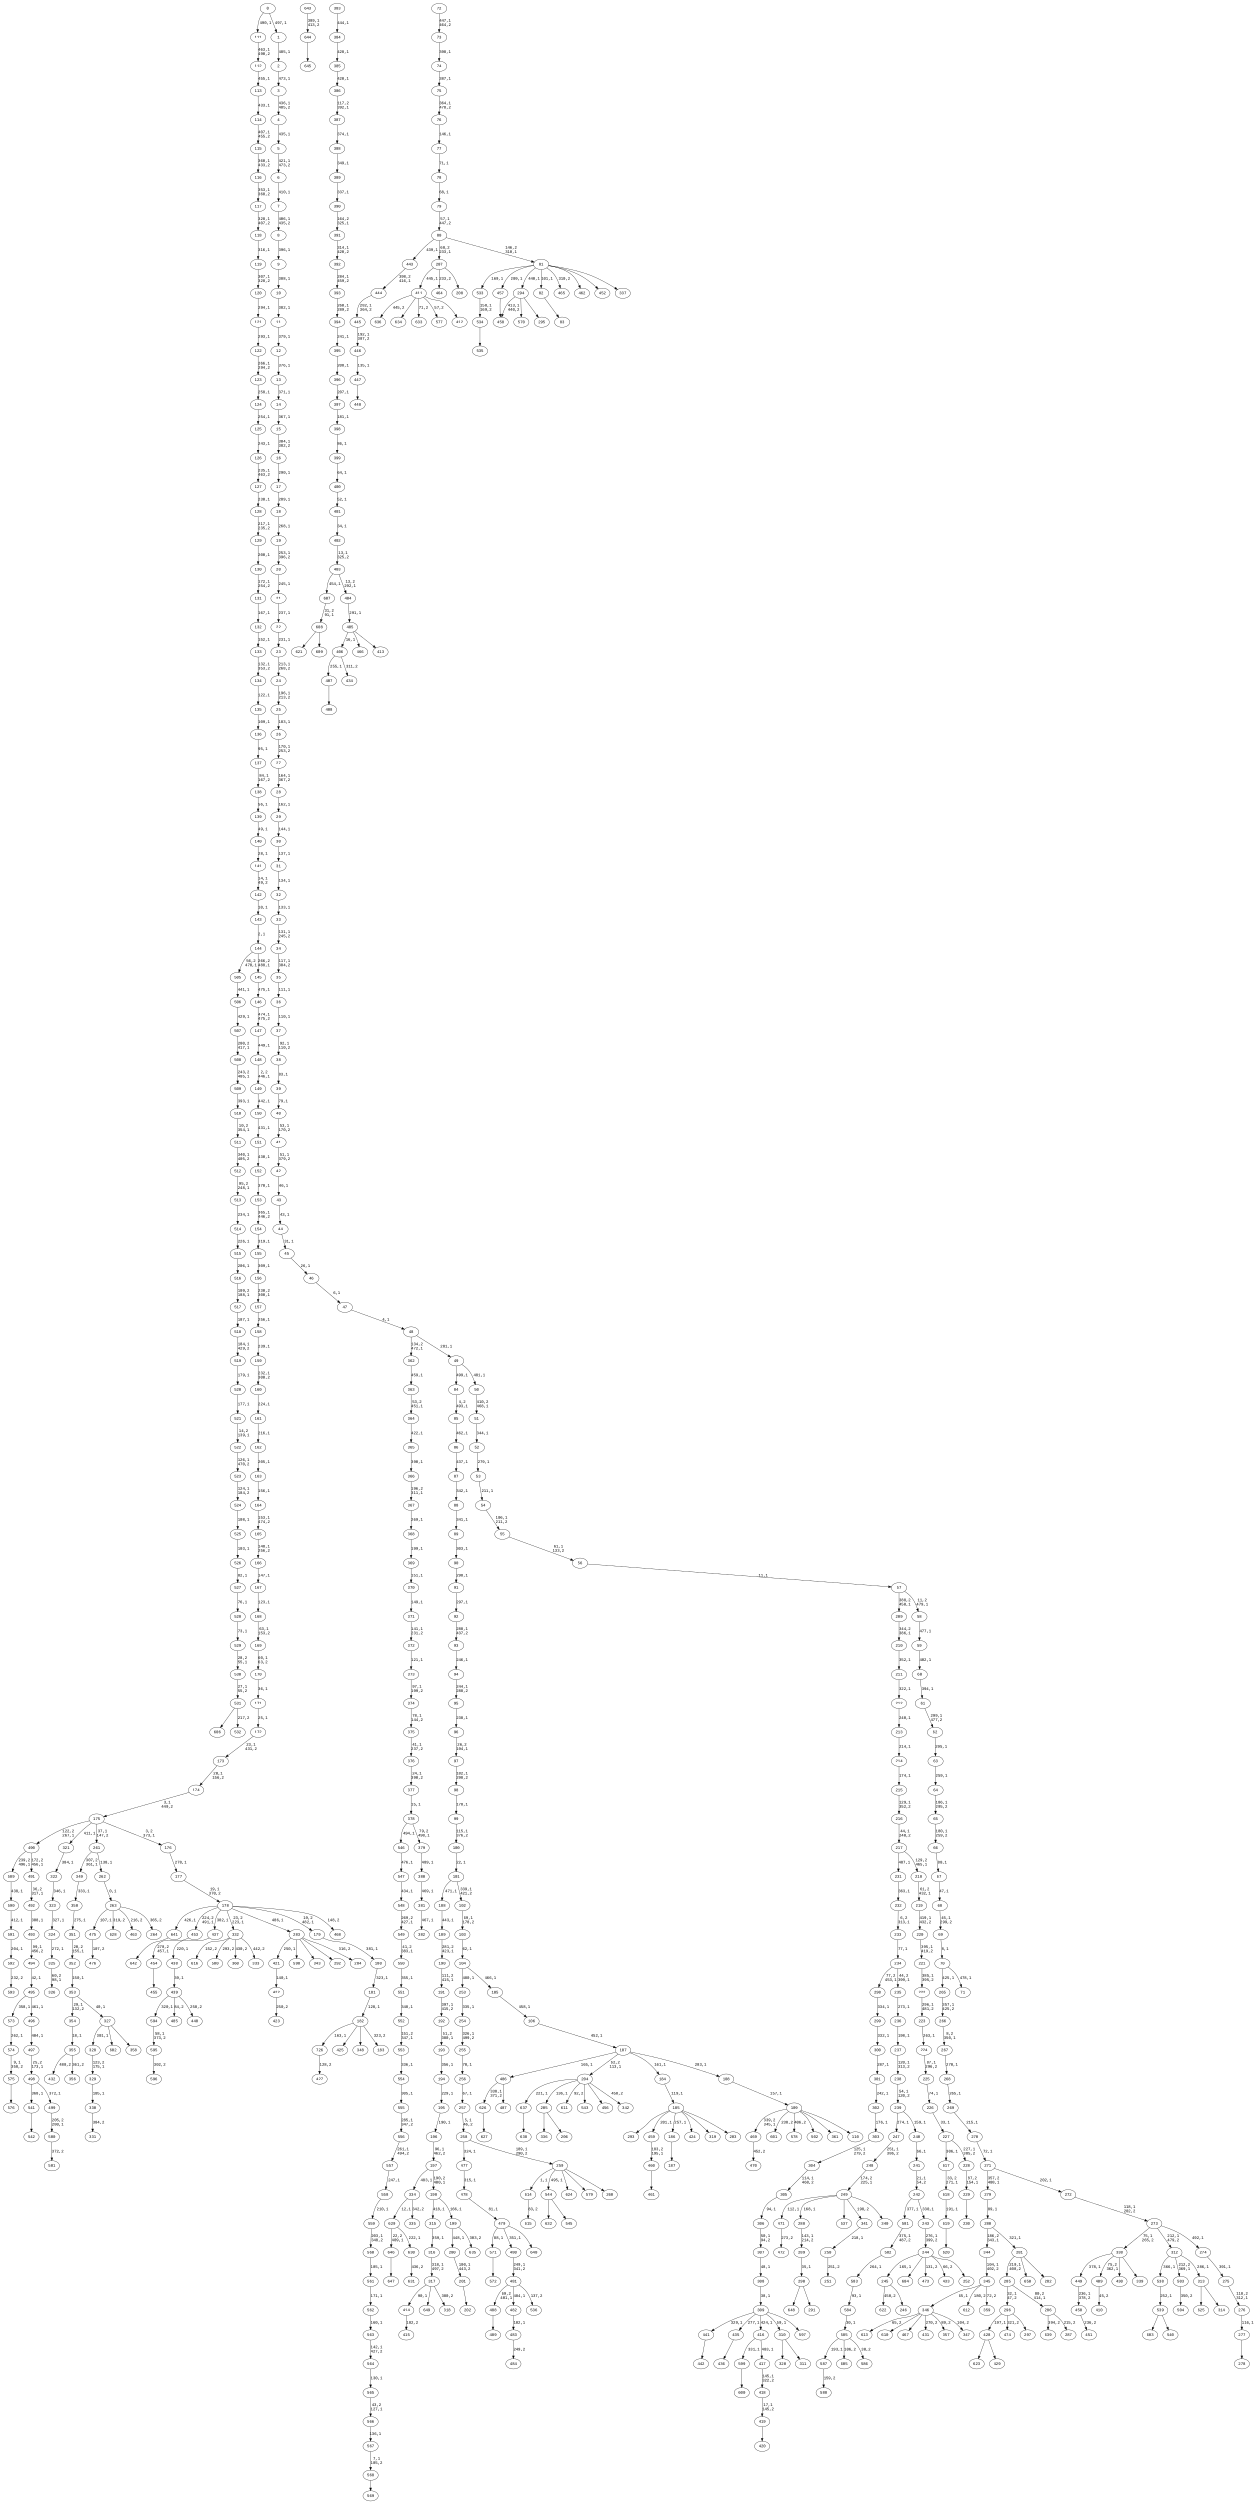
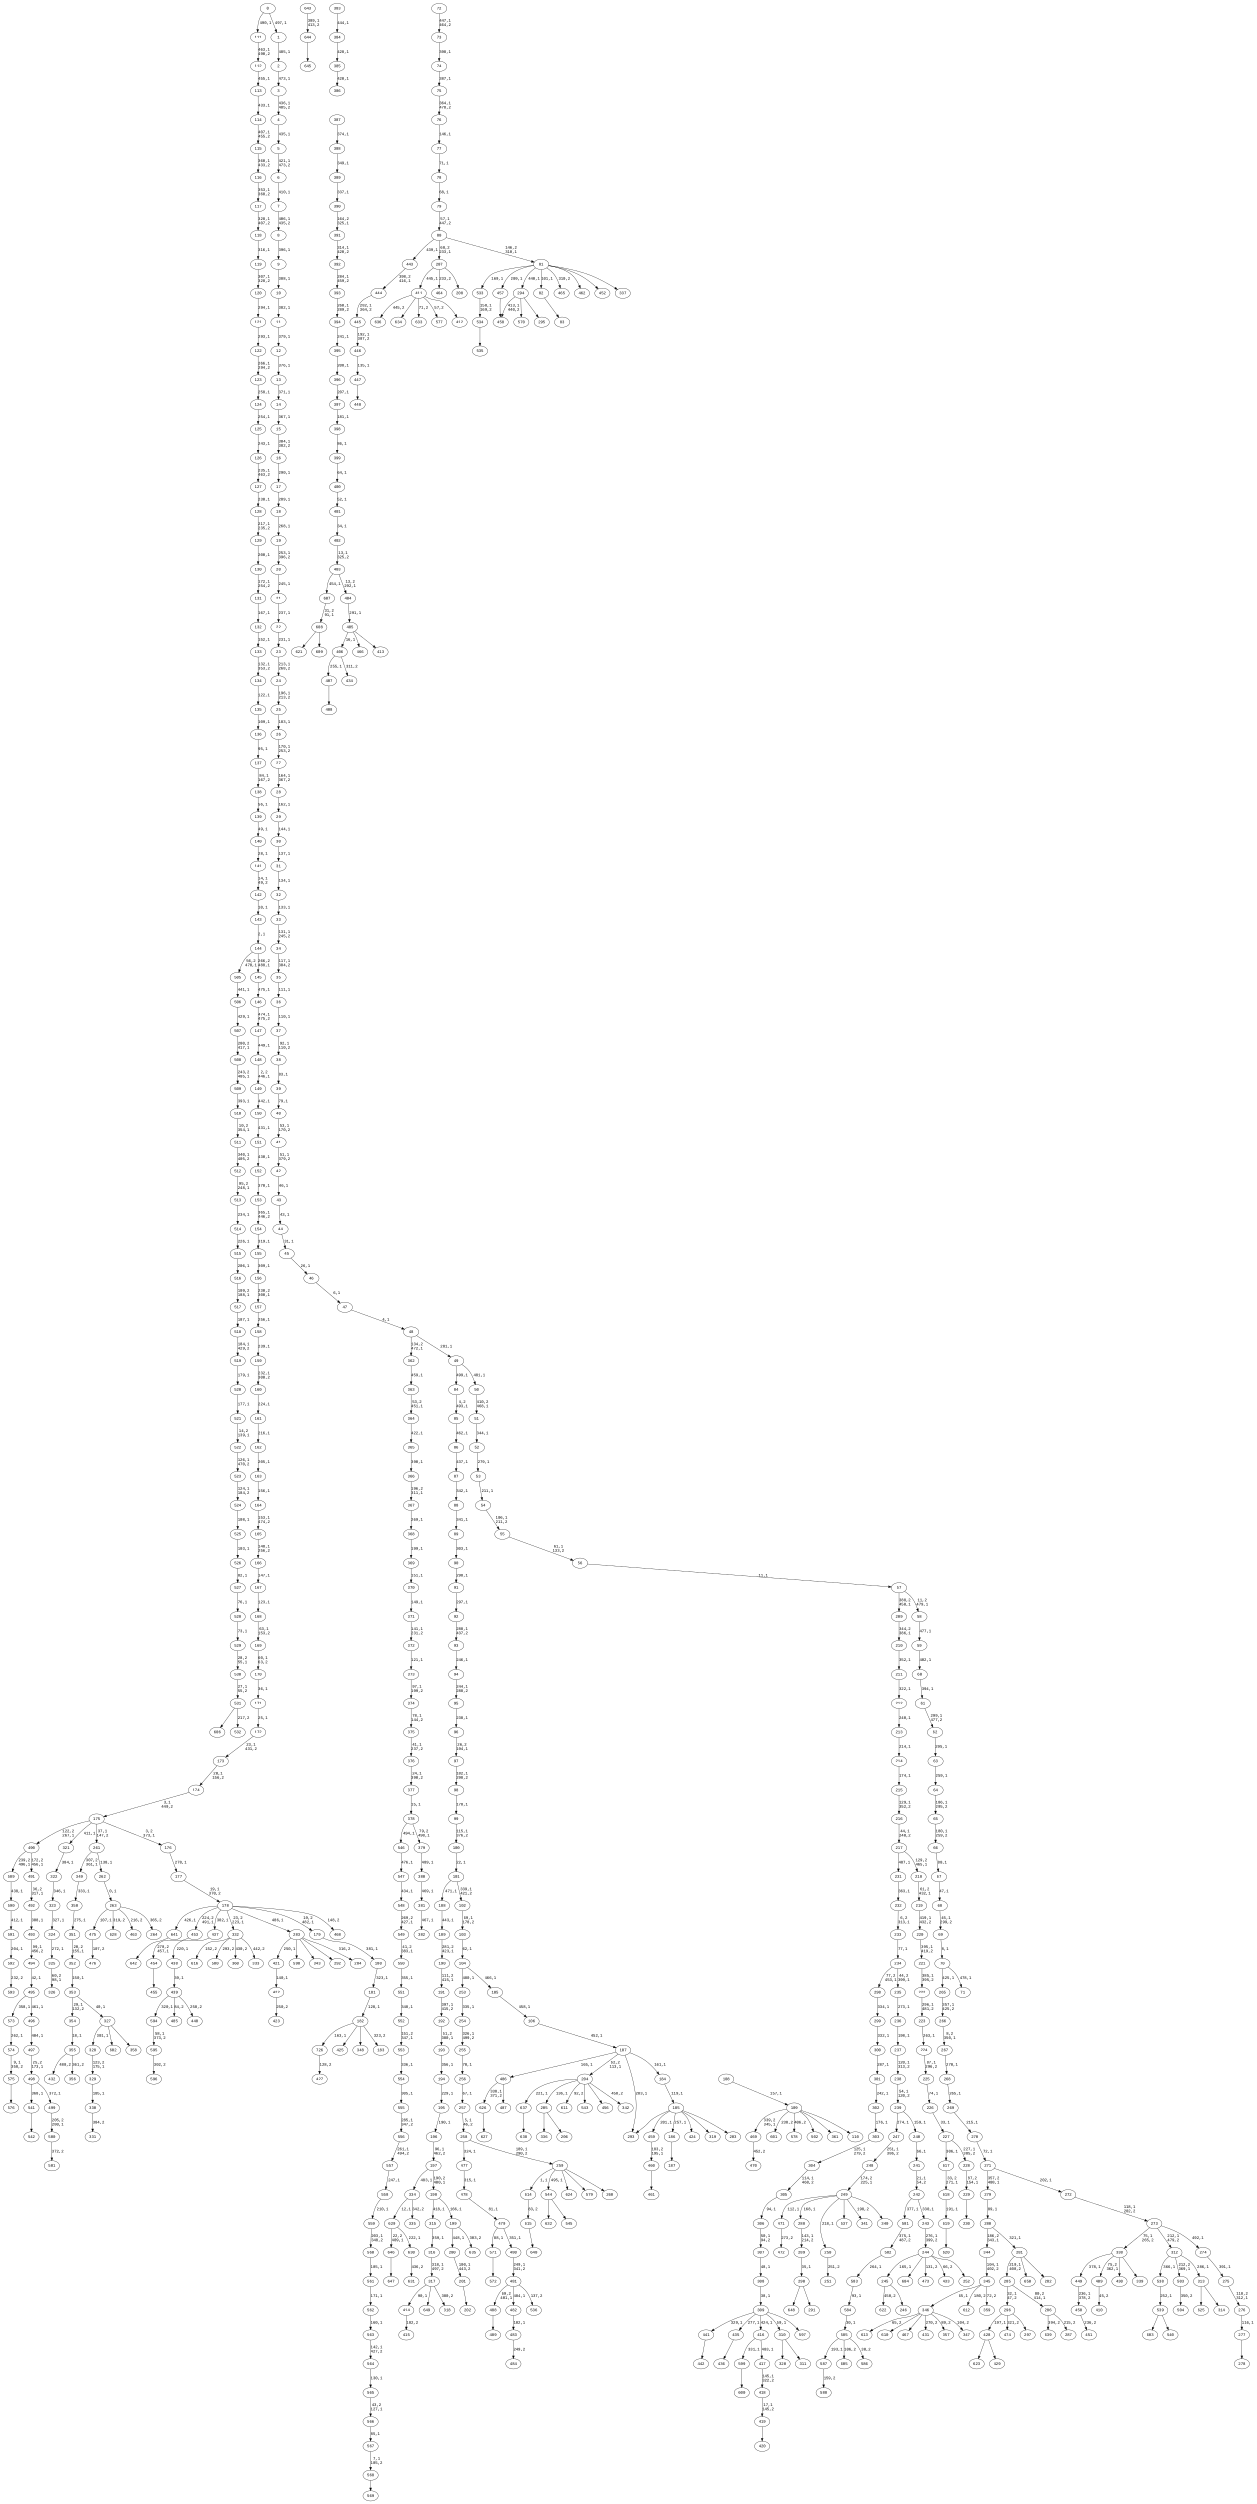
(337, 104) -> none
(674, 2062) -> (635, 2092)
(521, 2233) -> (531, 2237)
(847, 2237) -> (822, 2219)
(375, 2434) -> (375, 2434)
